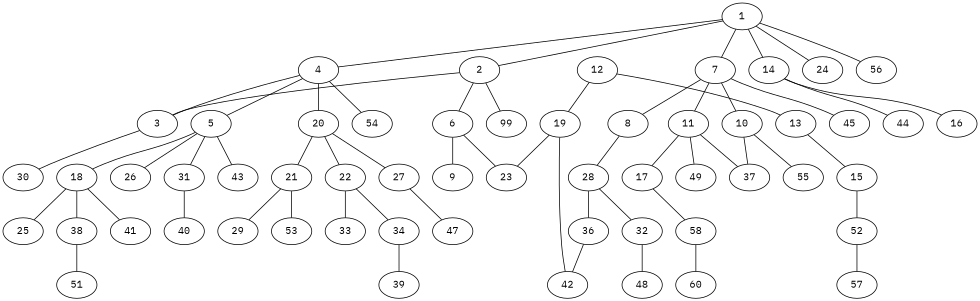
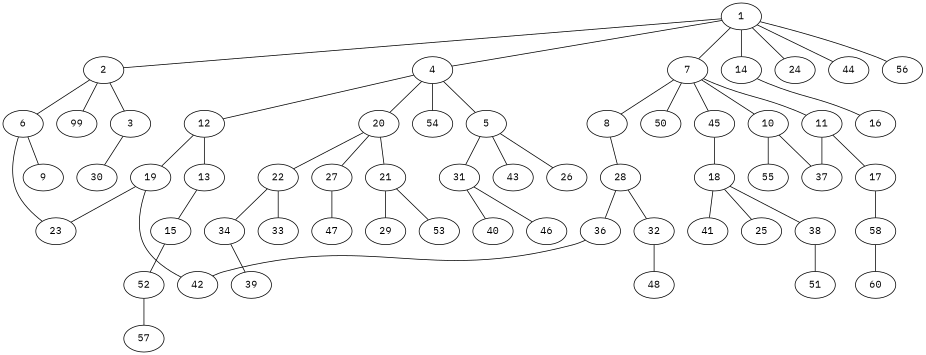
(236, 93) -> (318, 97)
(847, 100) -> (795, 43)
none -> (661, 124)
(144, 151) -> (715, 151)
(696, 178) -> none
none -> (547, 231)
